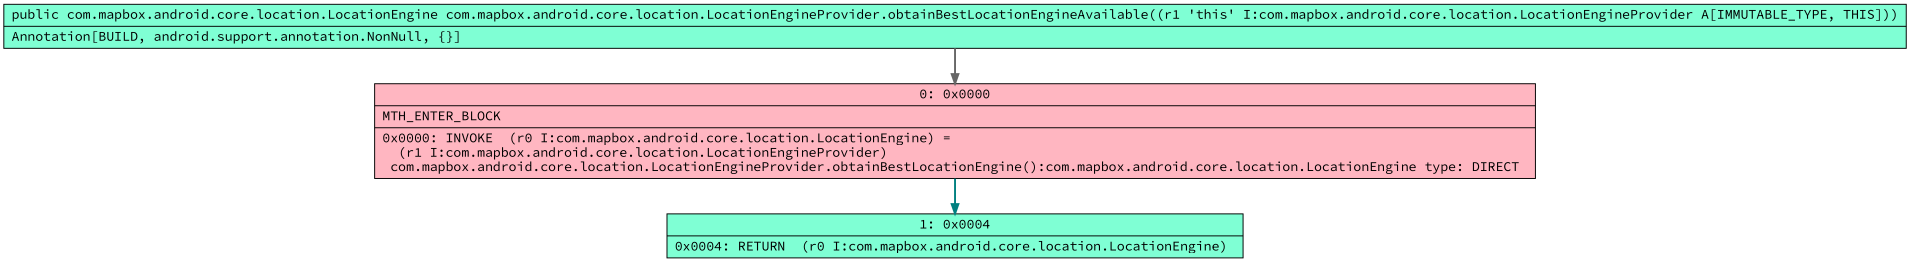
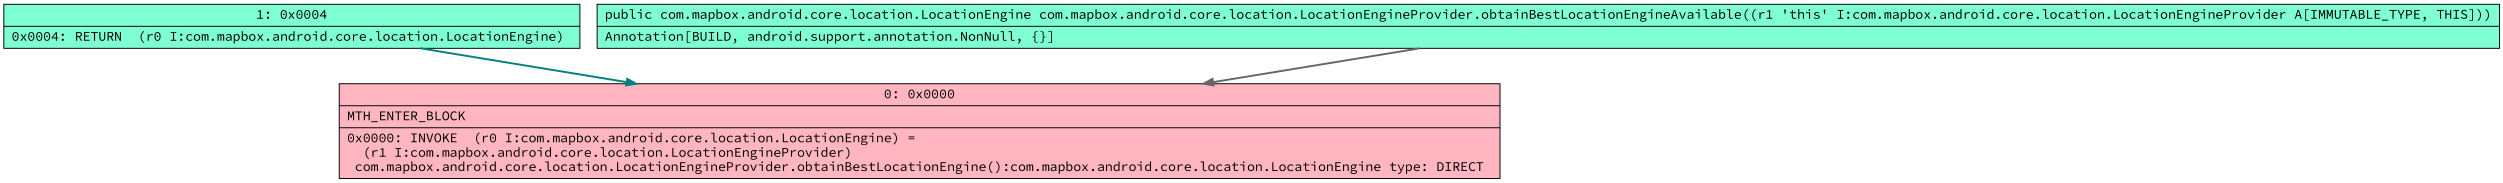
(955, 191) -> (523, 65)
